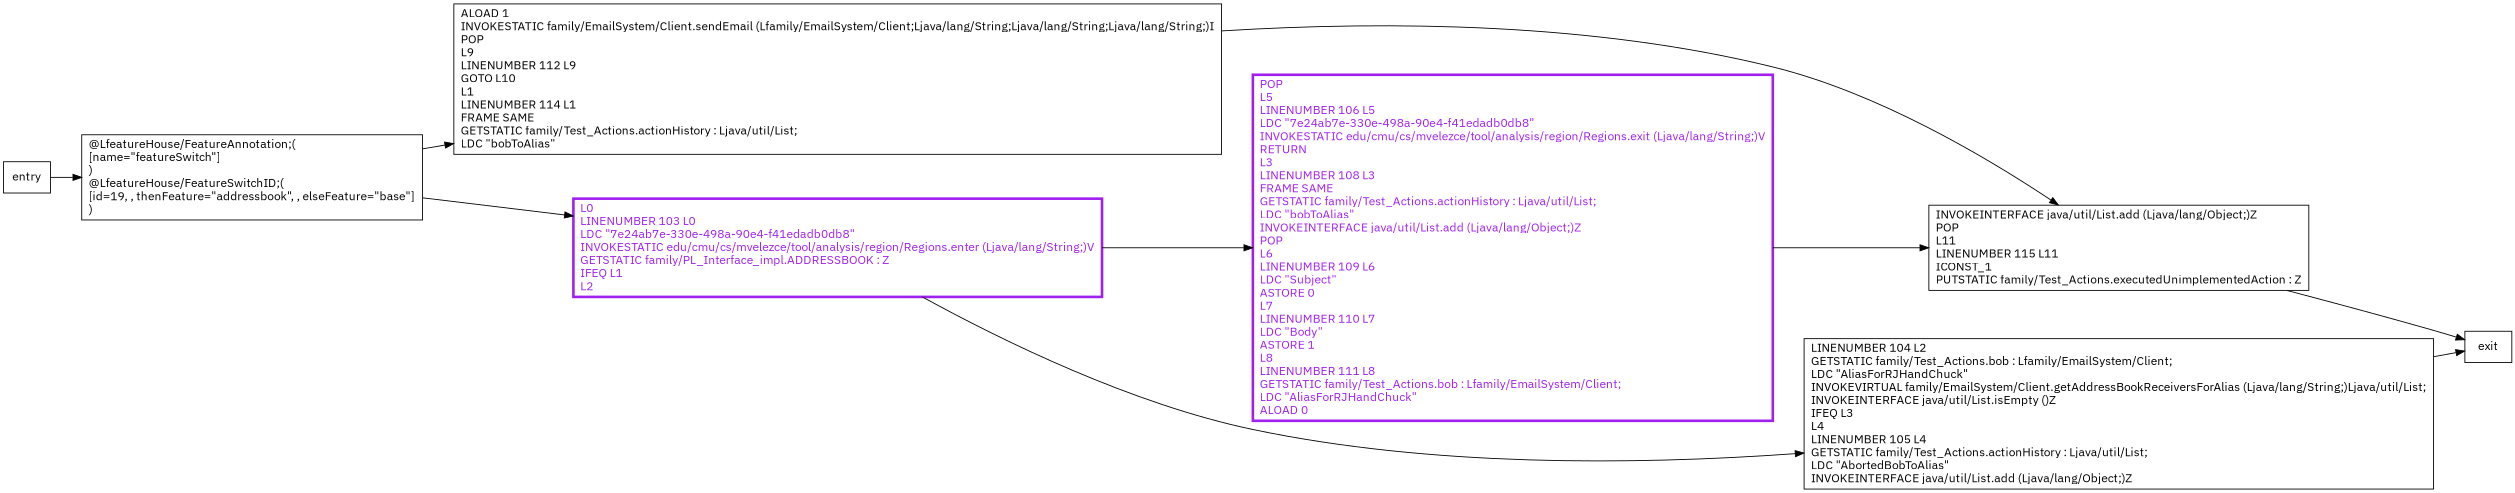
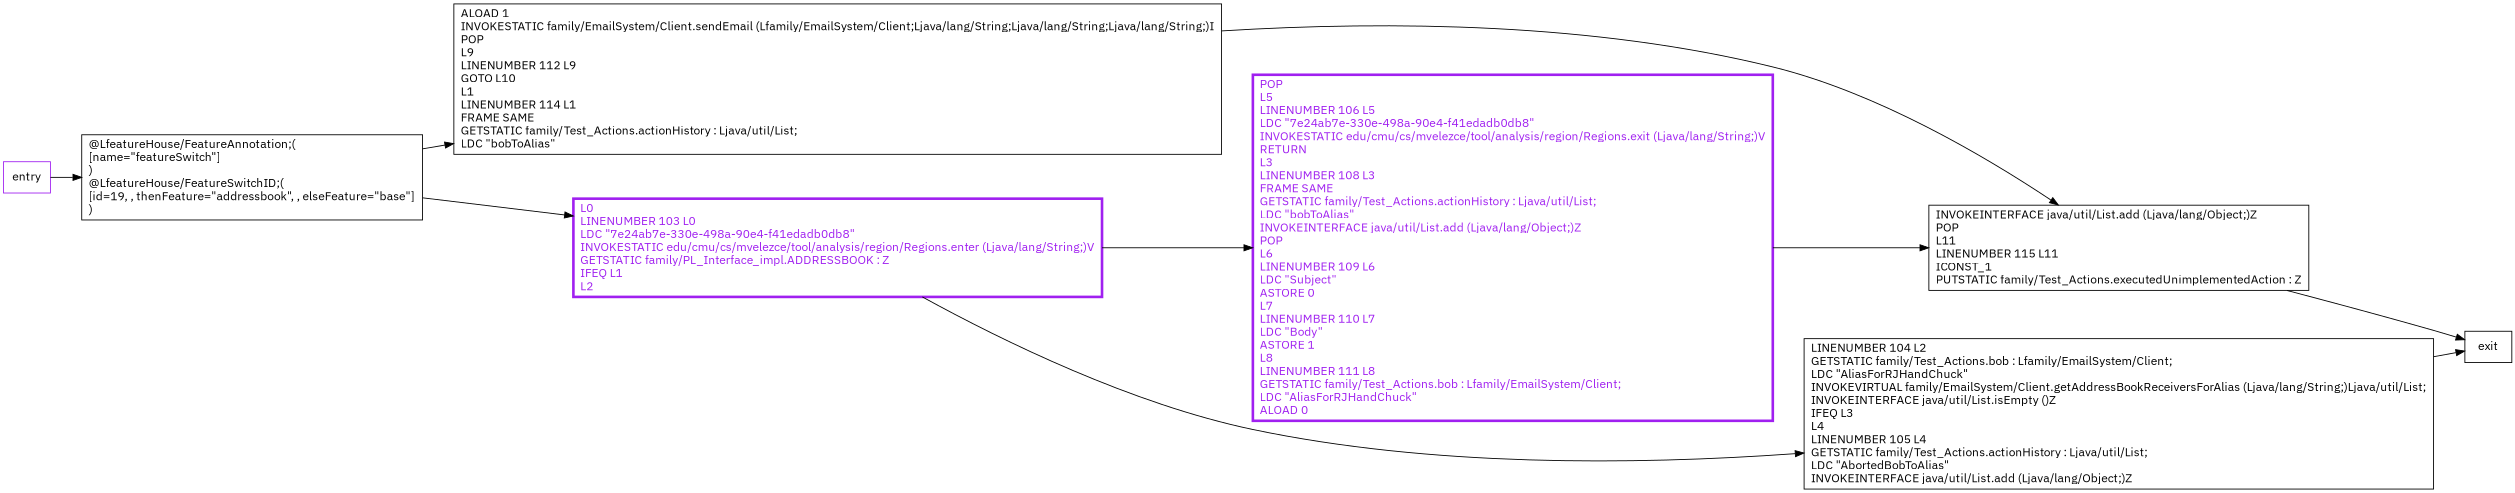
(27, 177) -> (27, 177)
